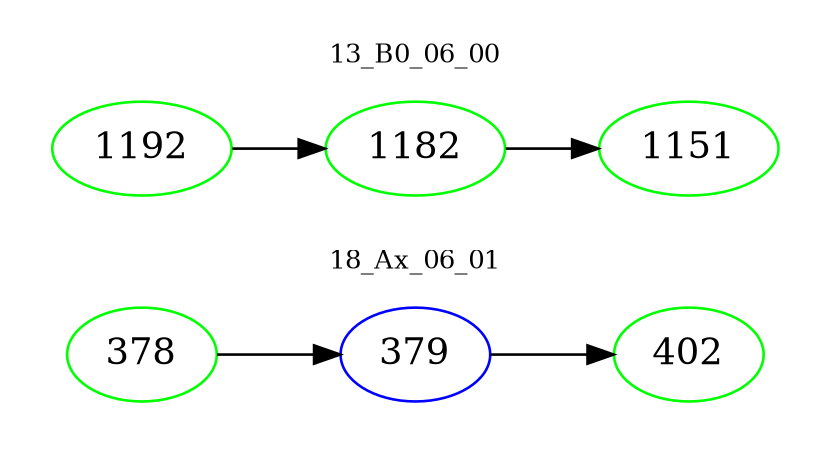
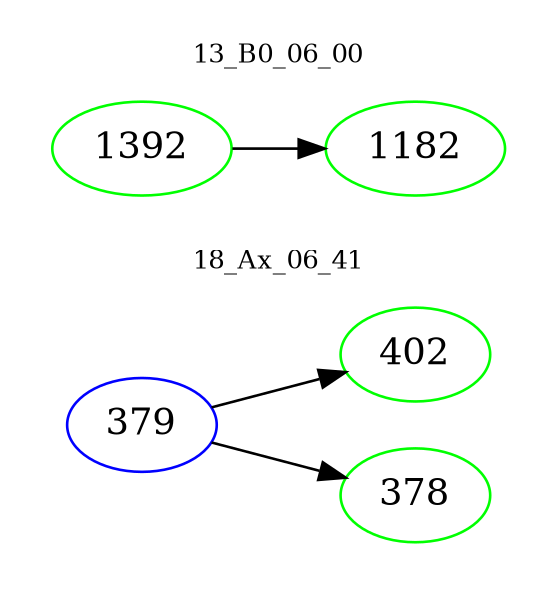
(142, 149) -> (142, 149)
(689, 149) -> none
(415, 262) -> (279, 262)
(266, 355) -> (266, 457)
